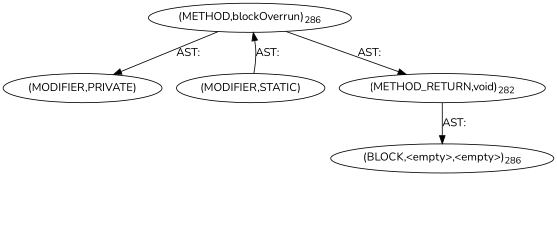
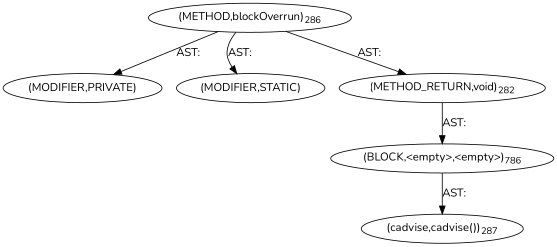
(256, 57) -> (227, 49)
(513, 157) -> (513, 157)
none -> (442, 229)
